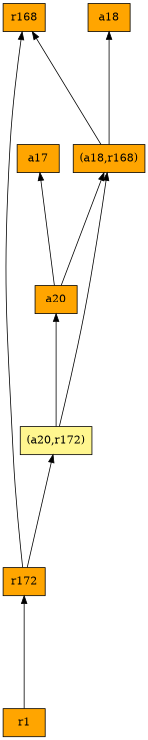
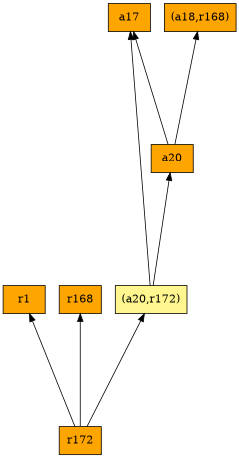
(109, 18) -> none
(69, 91) -> none
(86, 304) -> (141, 163)
(24, 656) -> (54, 374)
